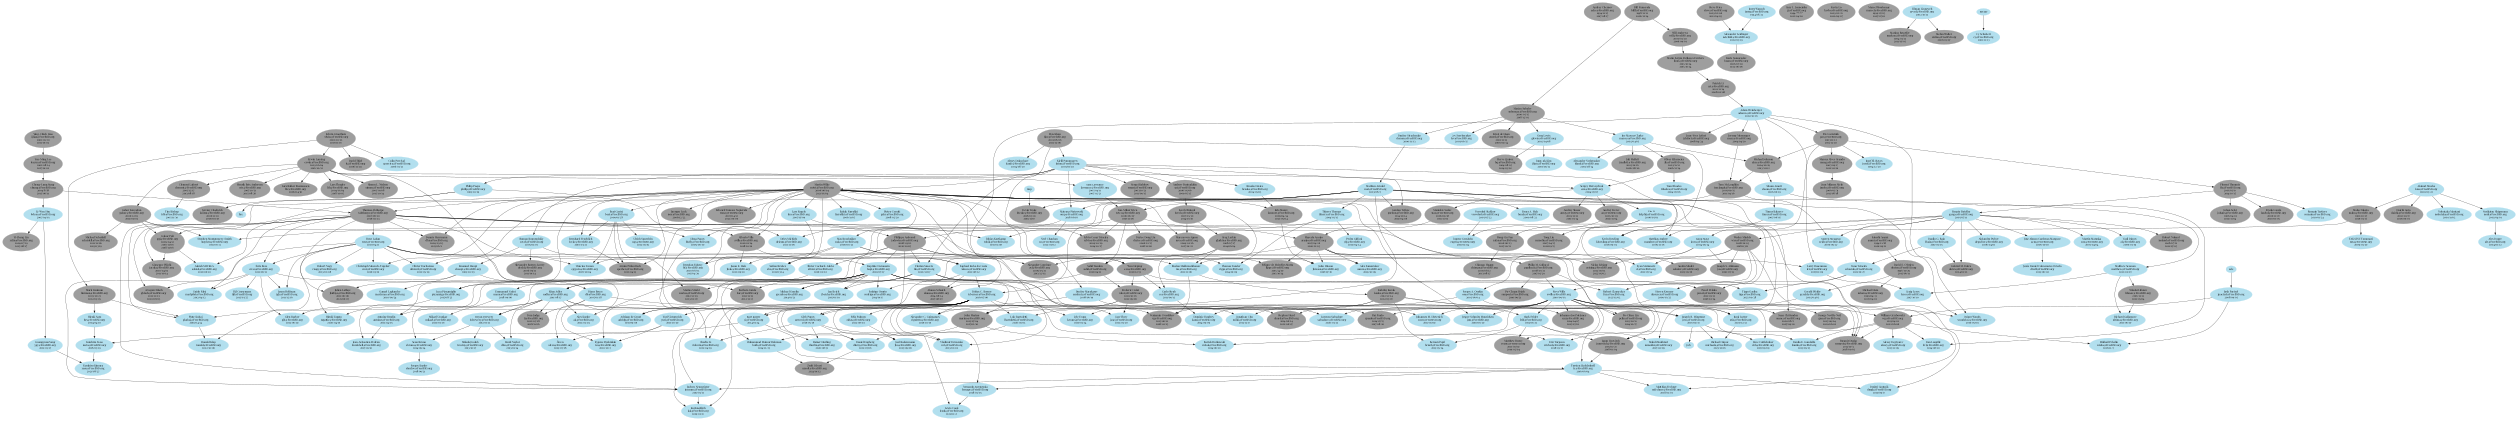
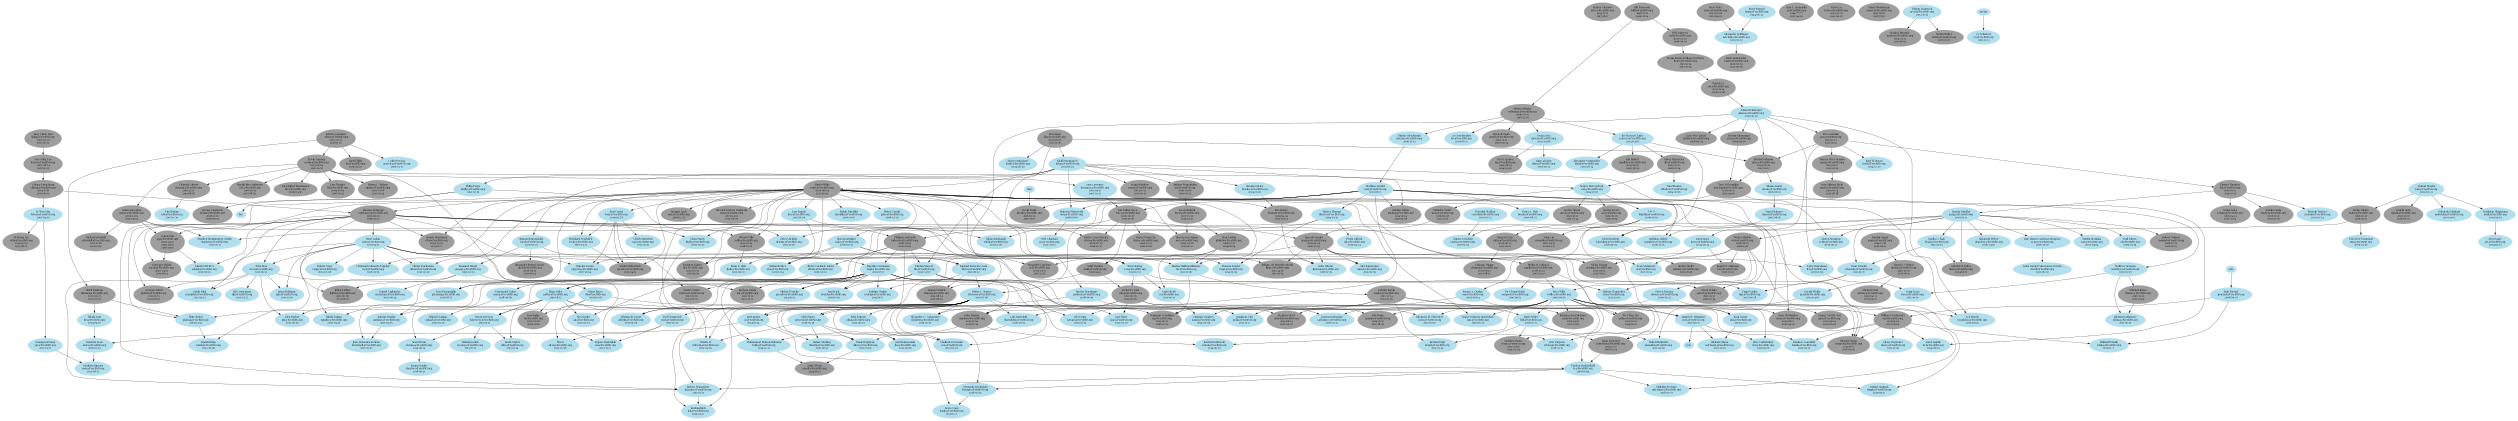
(693, 269) -> (693, 269)
(1135, 269) -> (1135, 269)
(1515, 295) -> (1515, 295)
(1972, 320) -> (1972, 320)
